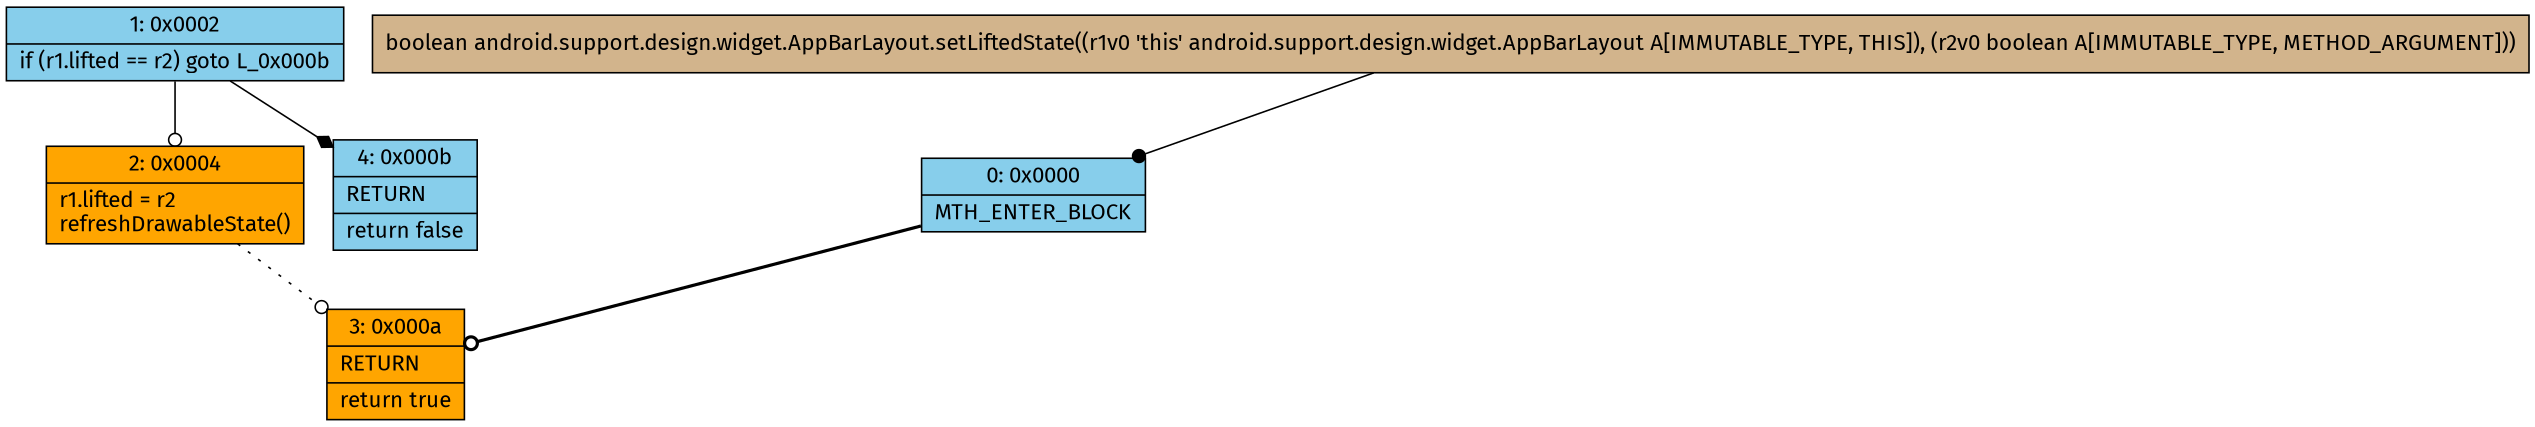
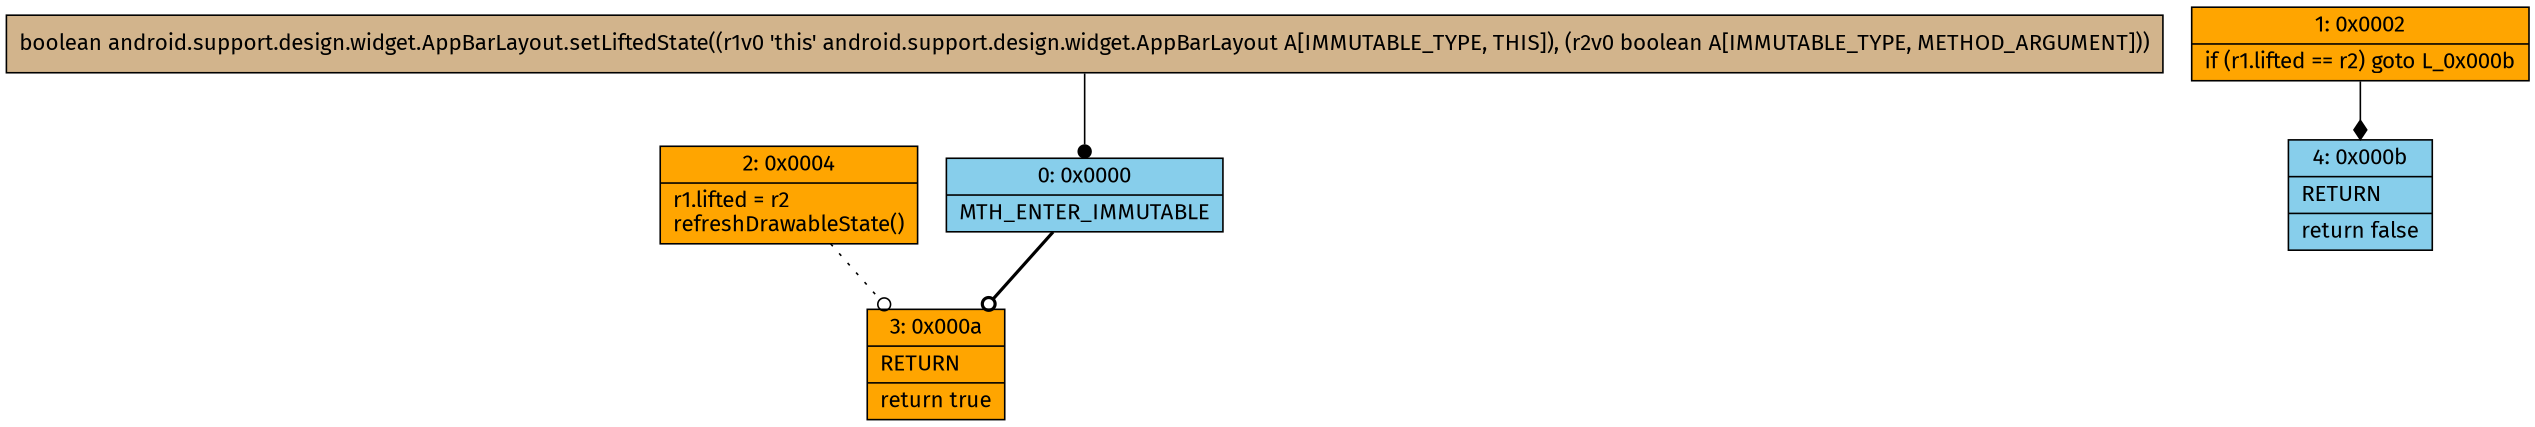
(175, 44) -> (2360, 44)
(175, 107) -> none
(1034, 213) -> (1085, 213)
